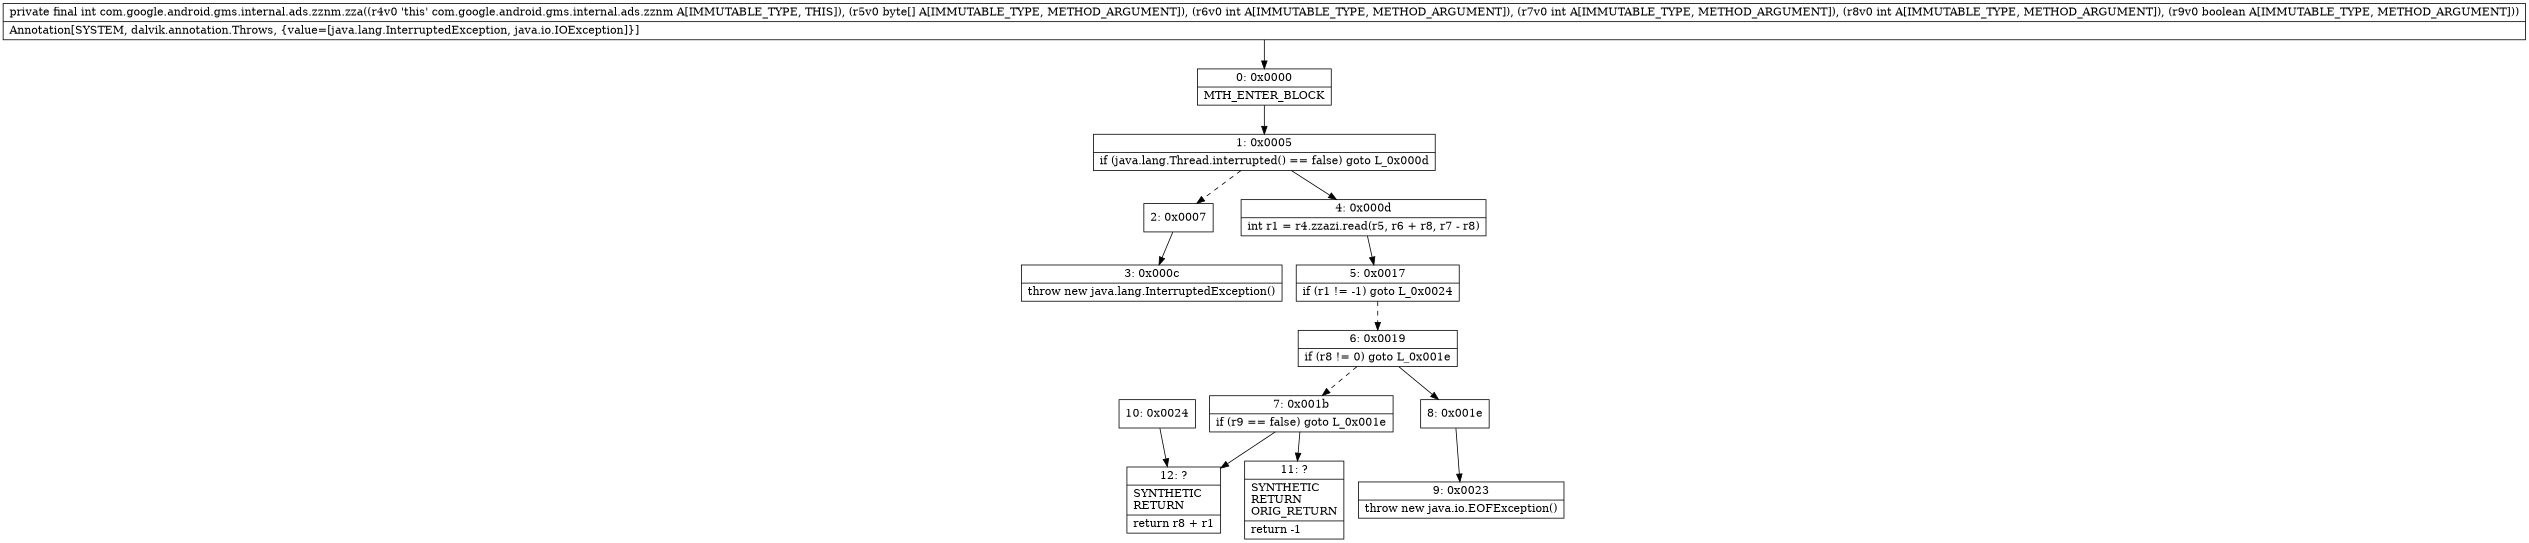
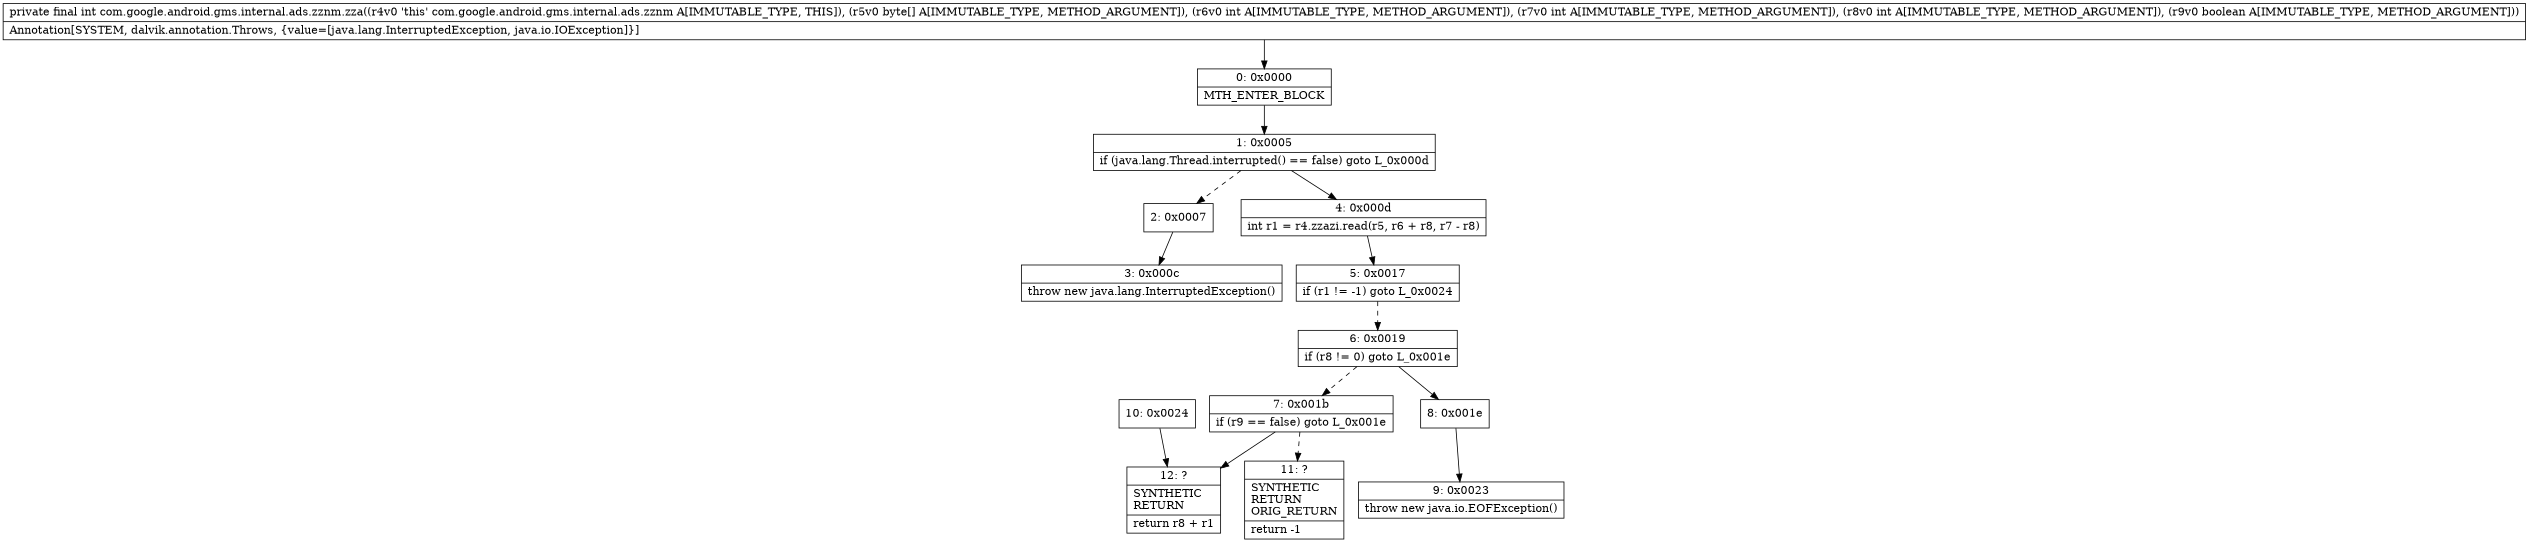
(1299, 443) -> (1299, 443)
